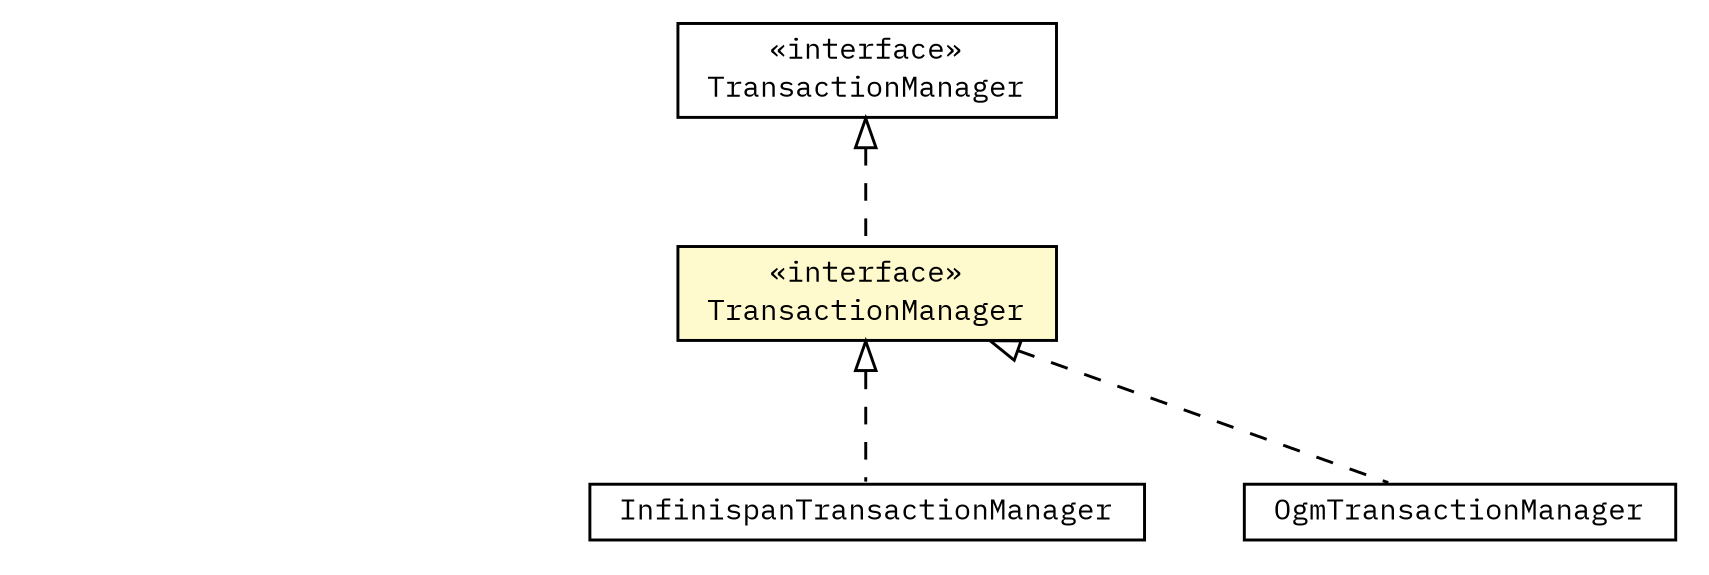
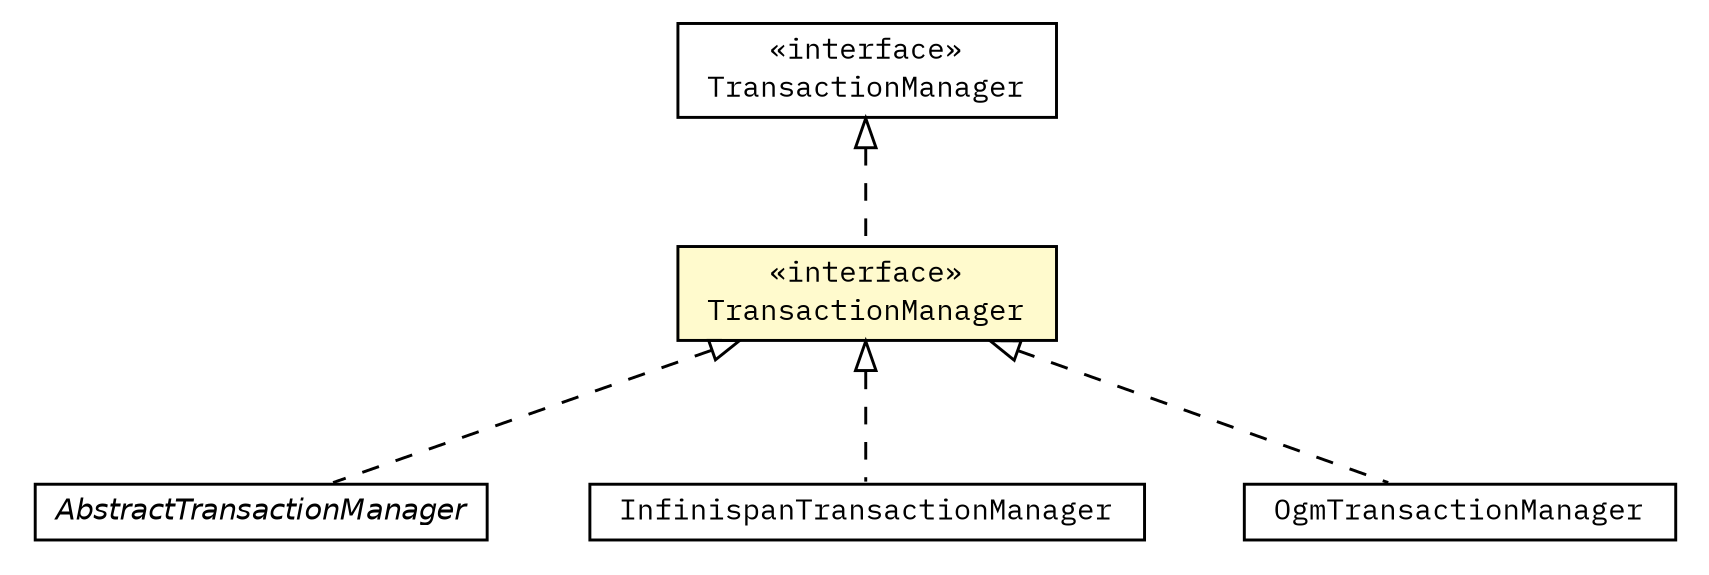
none -> (261, 511)
